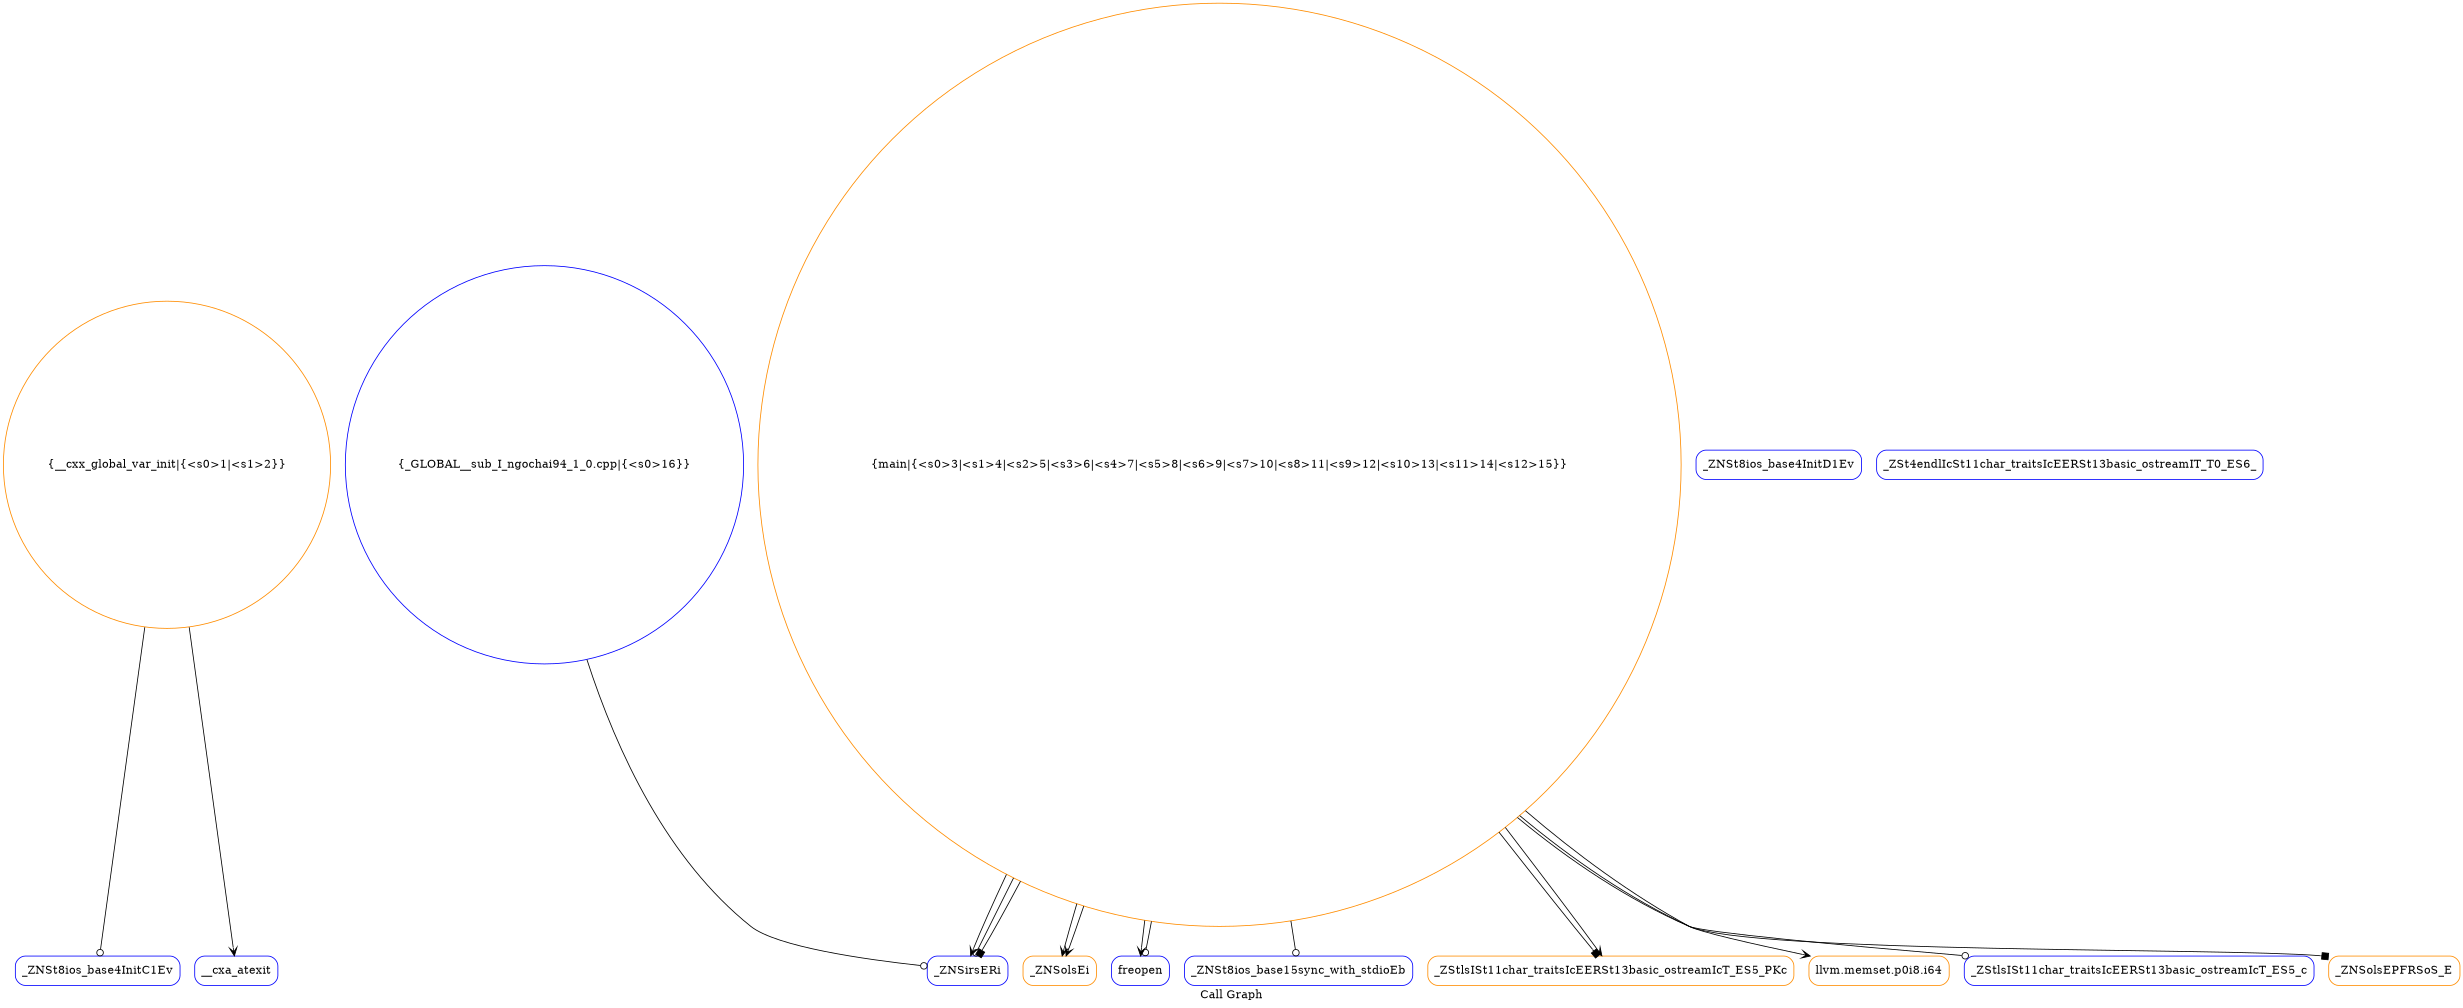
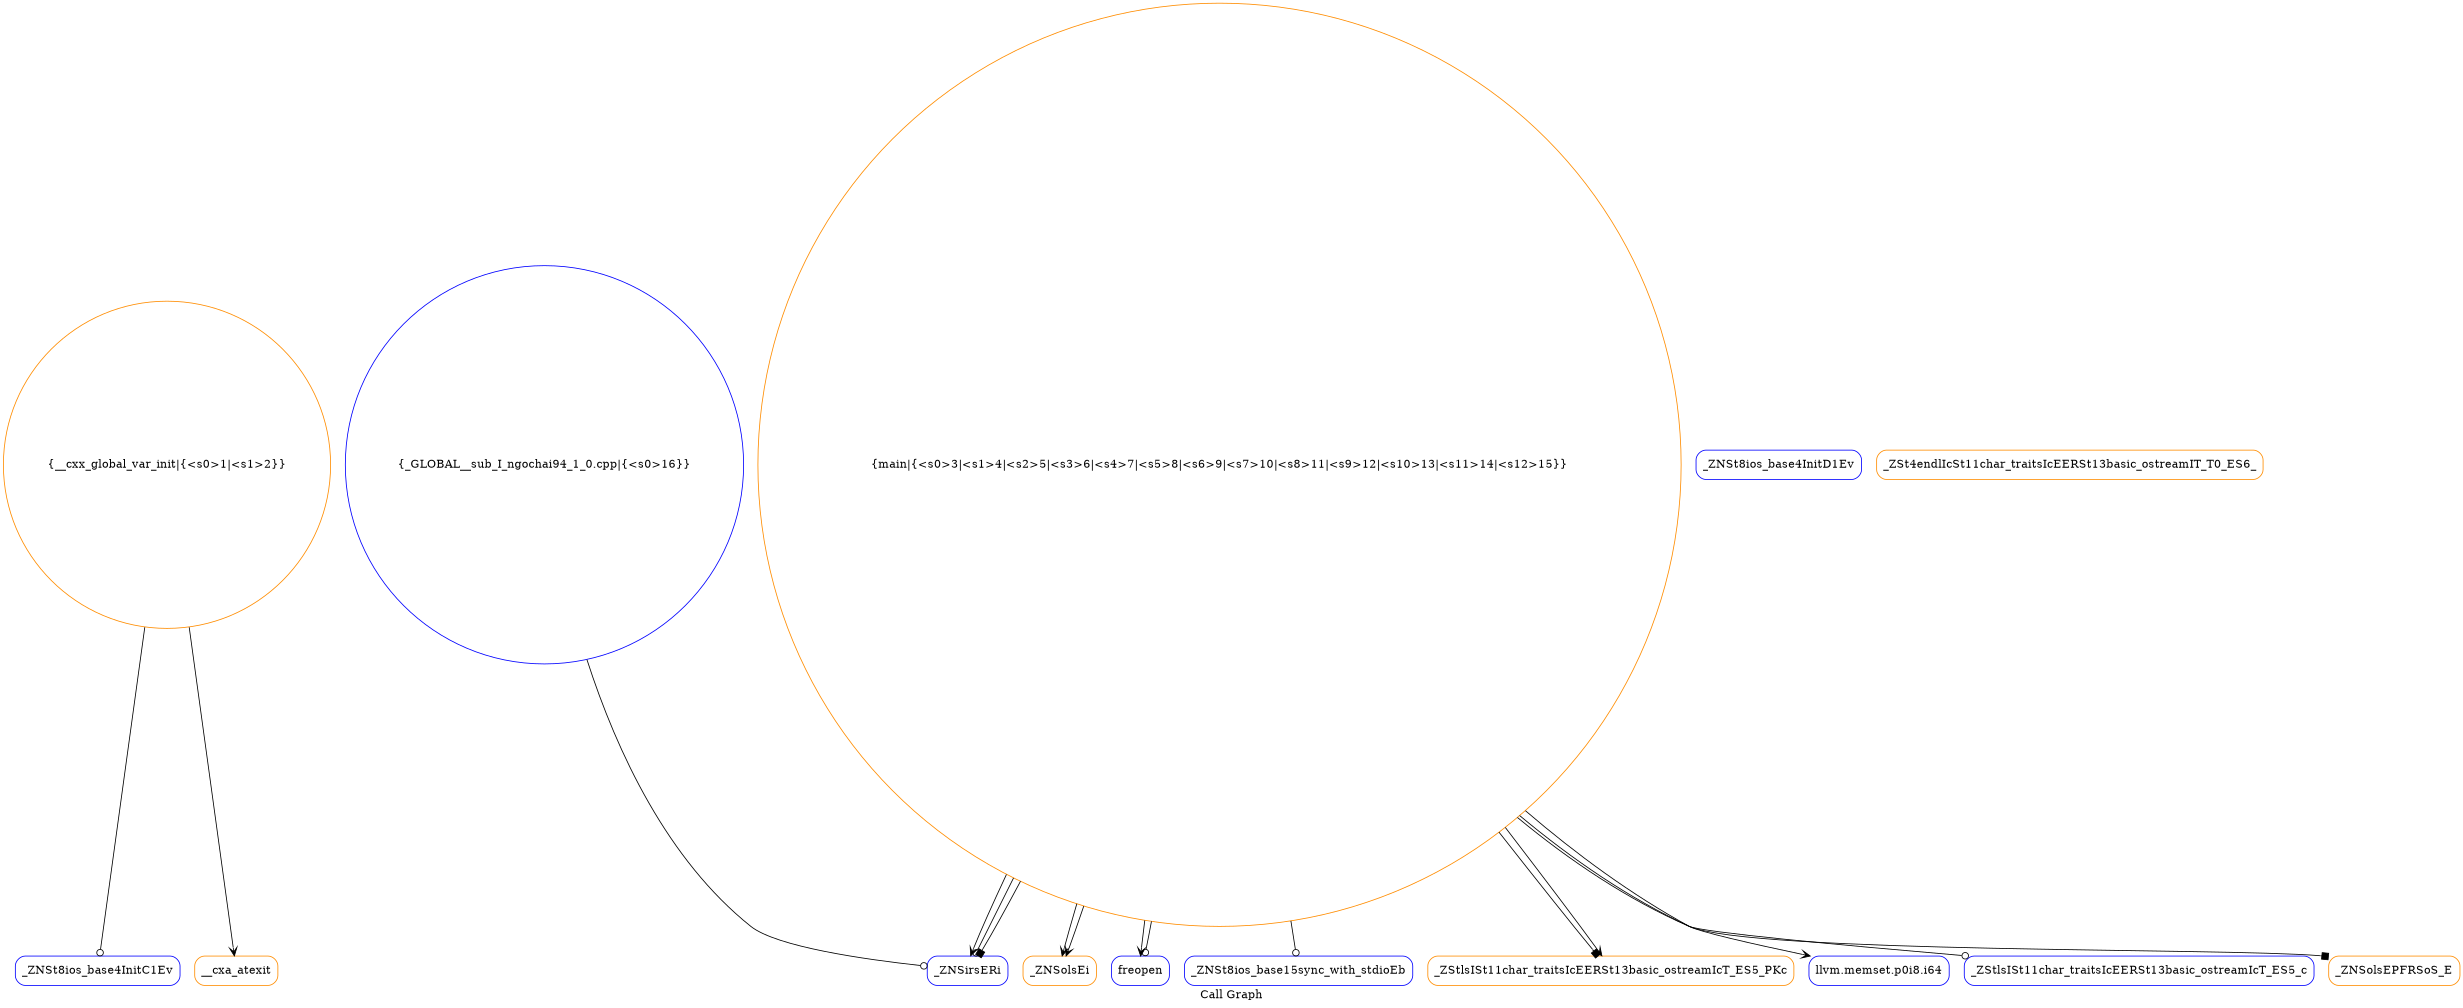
(2070, 465) -> (2070, 465)
(236, 971) -> (236, 971)
(1879, 971) -> (1879, 971)
